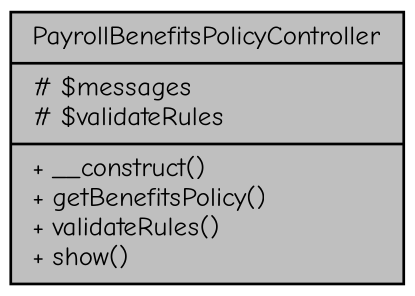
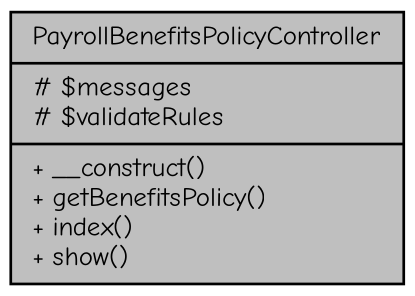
(127, 227) -> (83, 227)
